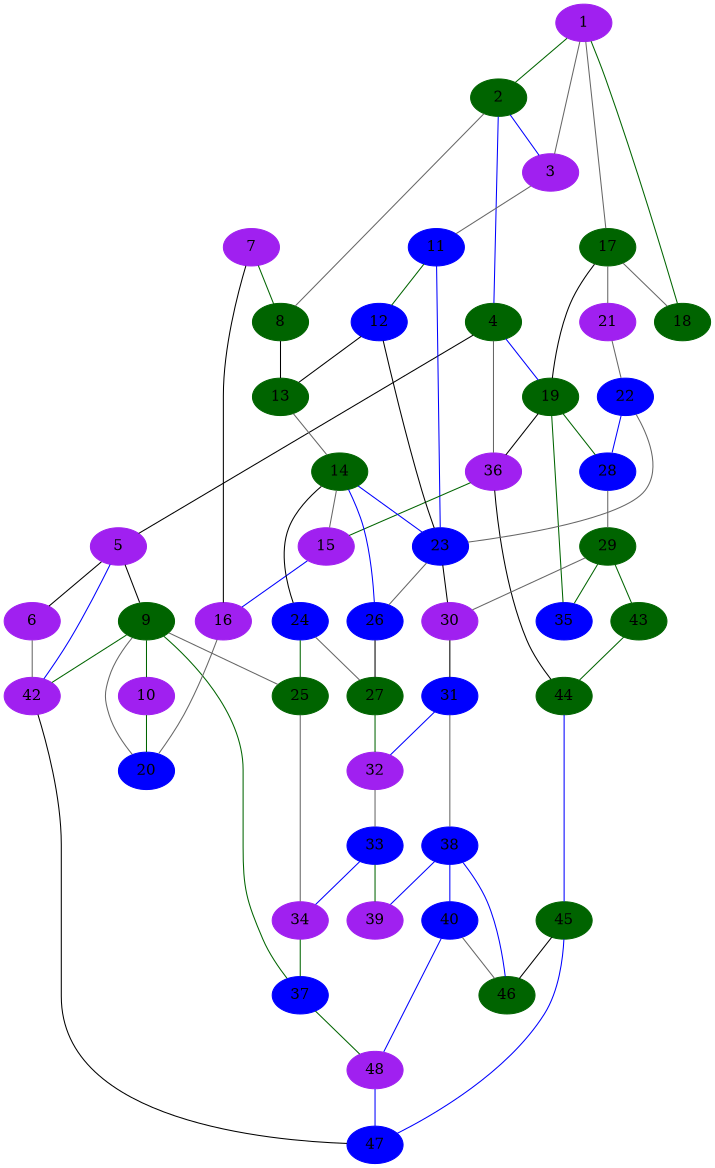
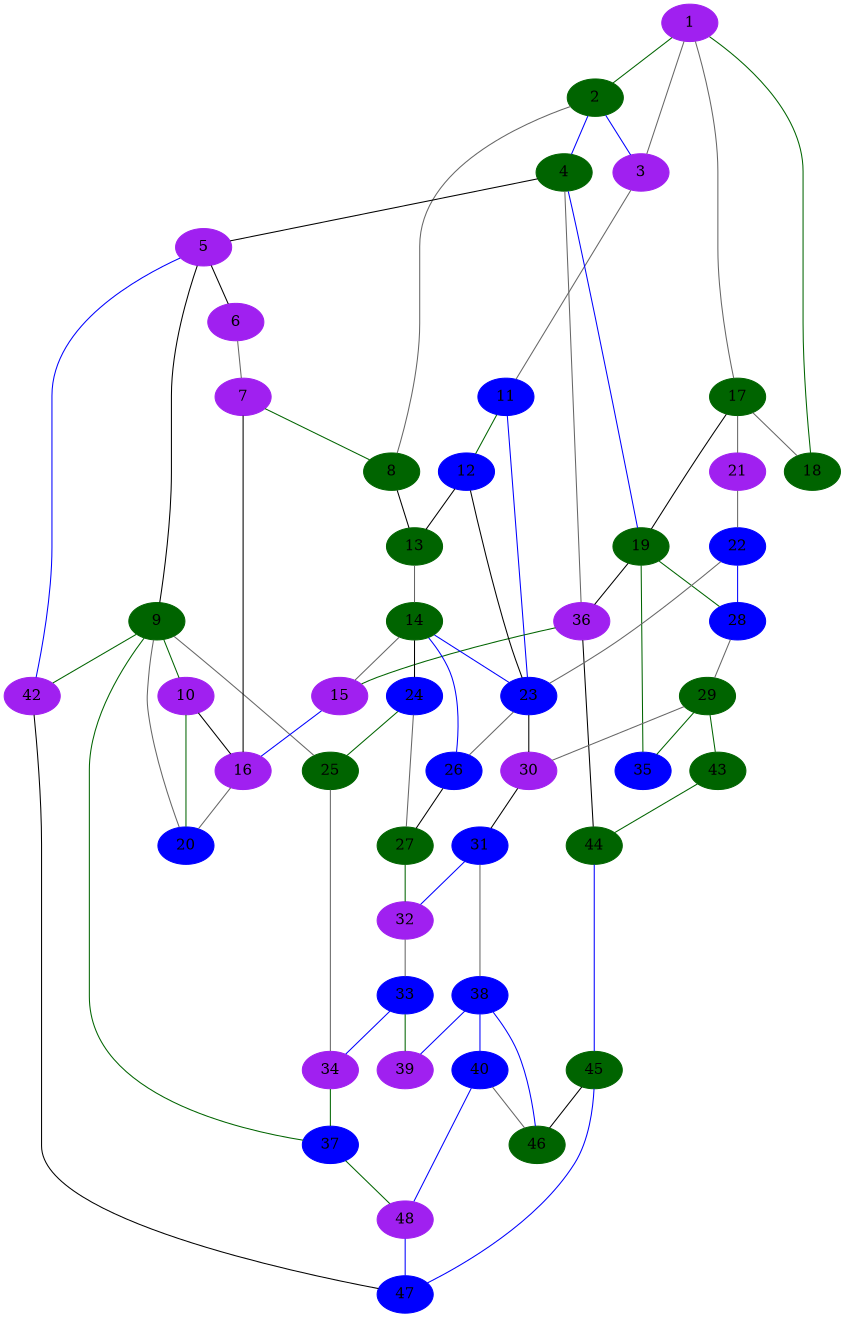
(32, 659) -> (239, 360)
none -> (215, 733)
